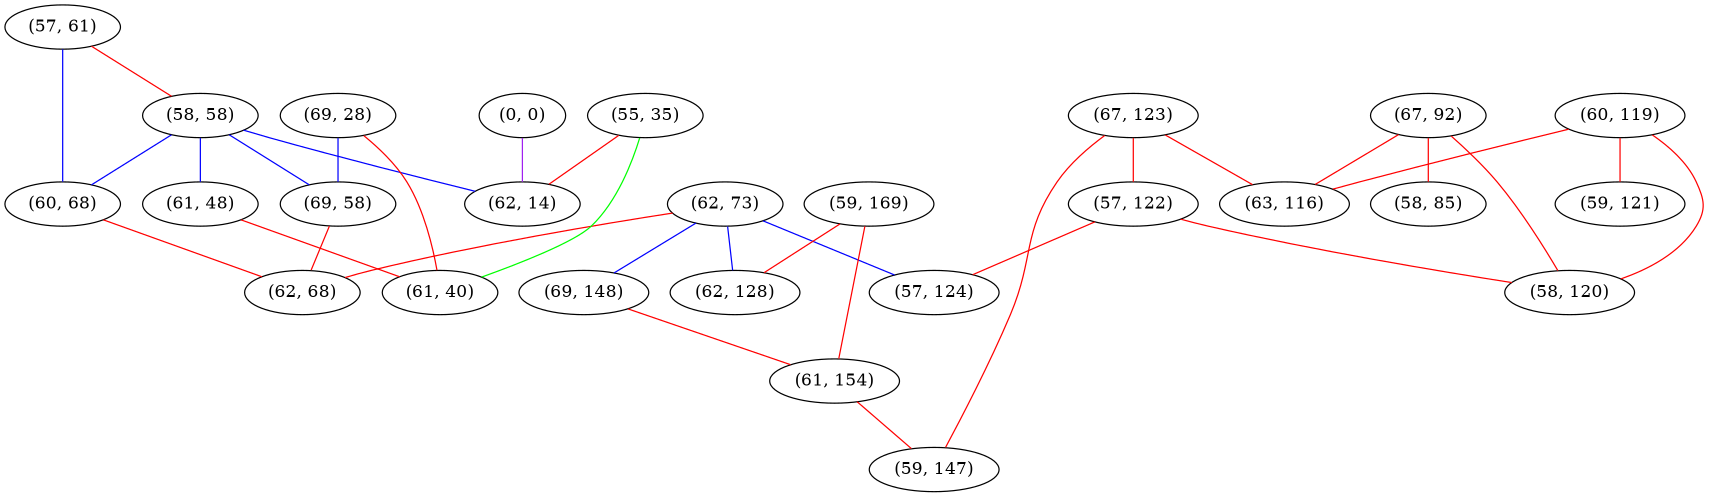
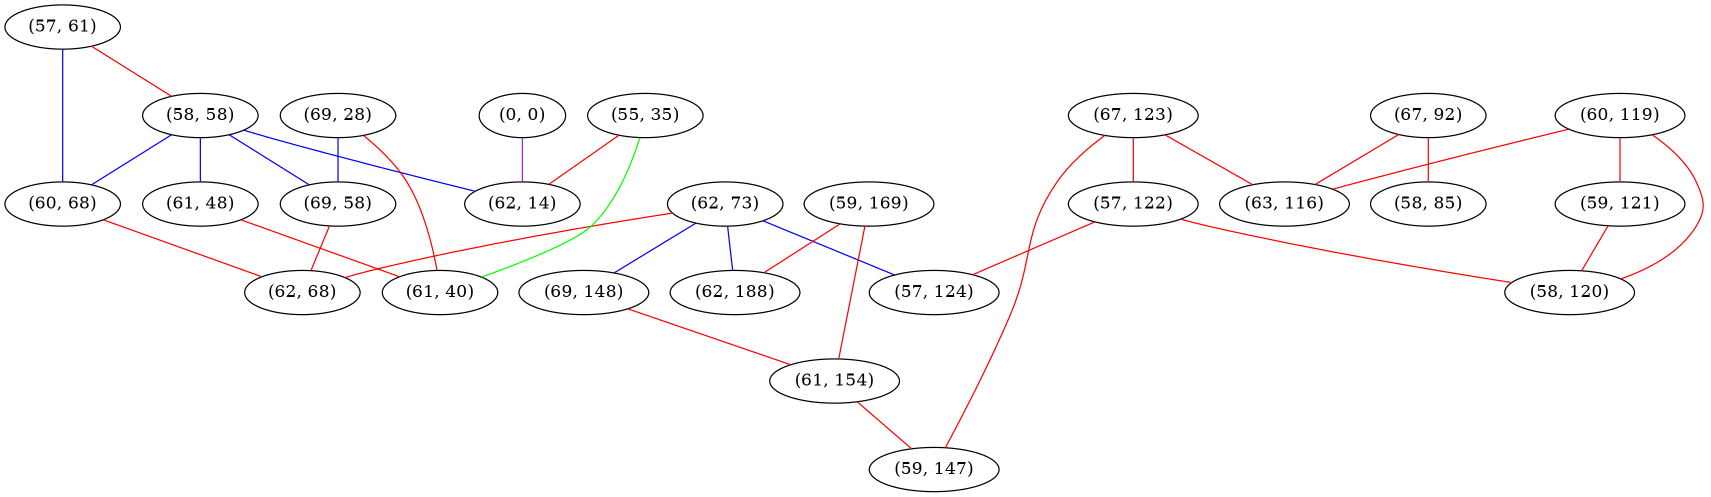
(1510, 199) -> (1595, 248)
(735, 293) -> (735, 293)
